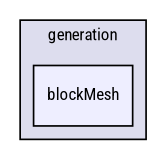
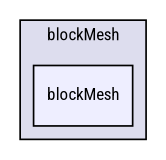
(83, 36) -> (83, 36)
